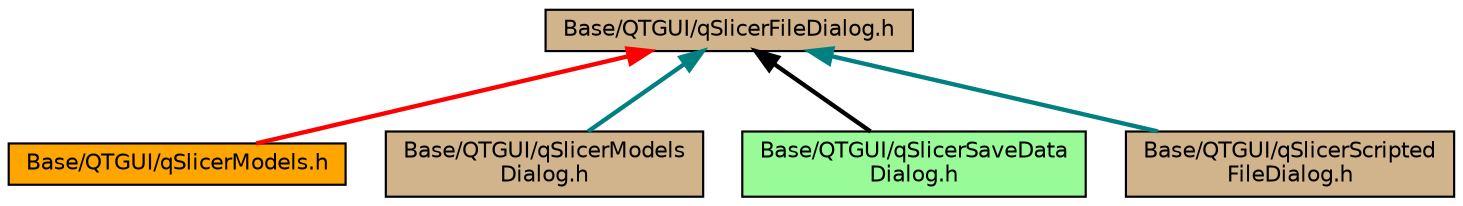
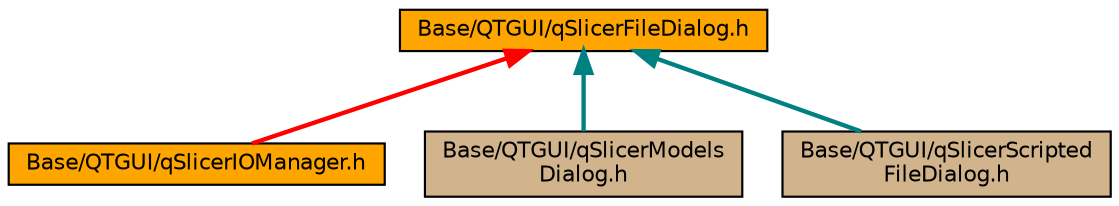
(729, 30) -> (584, 30)
(177, 164) -> (197, 164)
(914, 164) -> none
